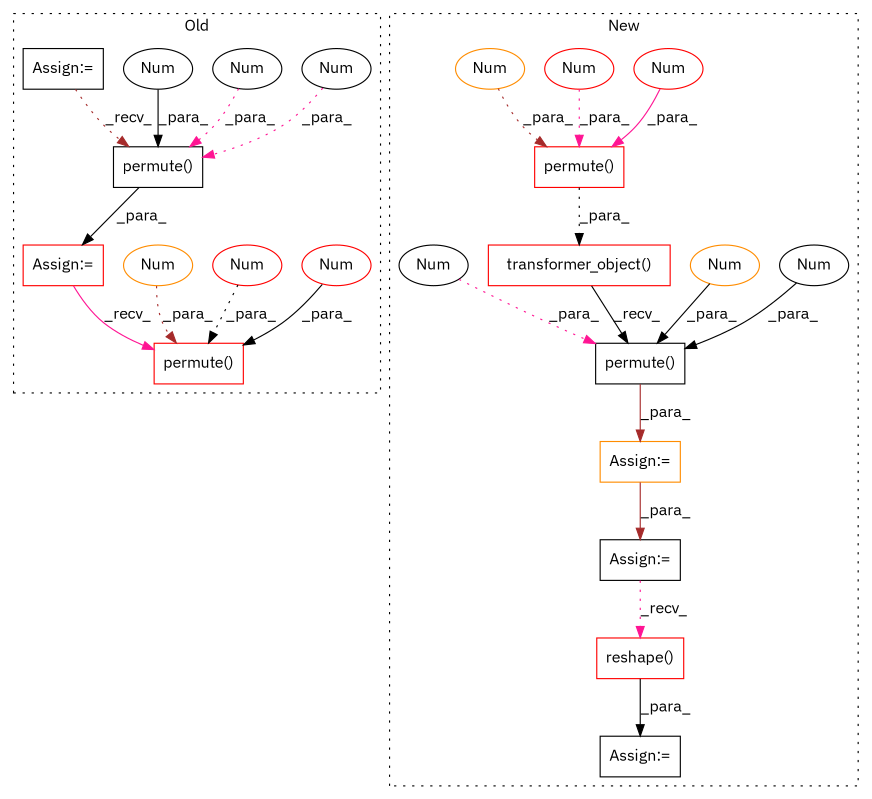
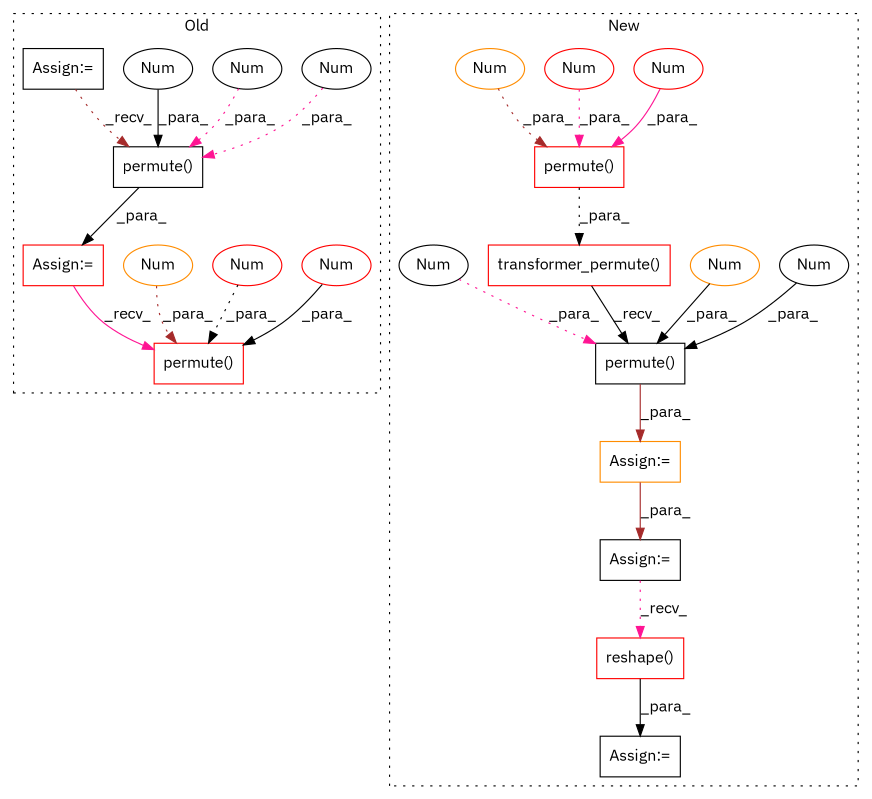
(579, 265) -> (579, 265)
